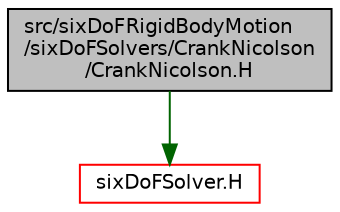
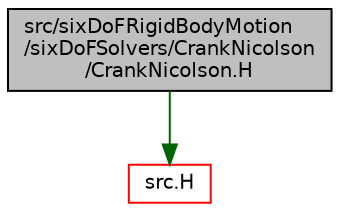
(170, 184) -> (170, 184)
